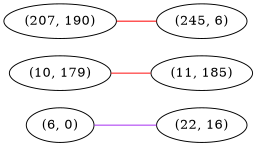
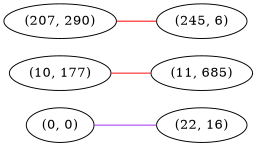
(60, 21) -> (60, 21)
(60, 73) -> (60, 73)
(202, 73) -> (202, 73)
(60, 125) -> (60, 125)
